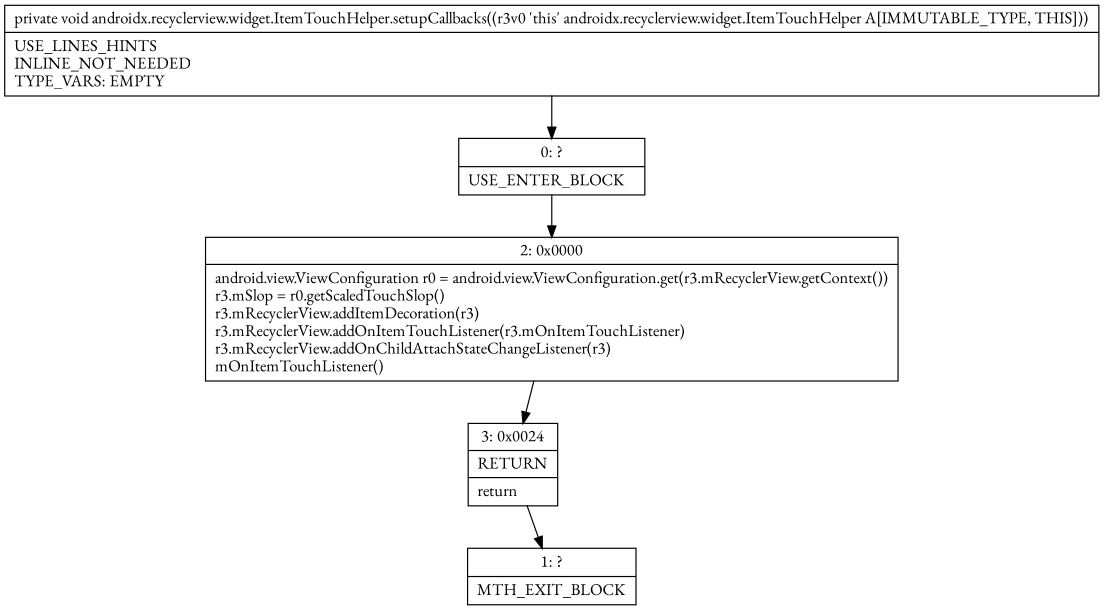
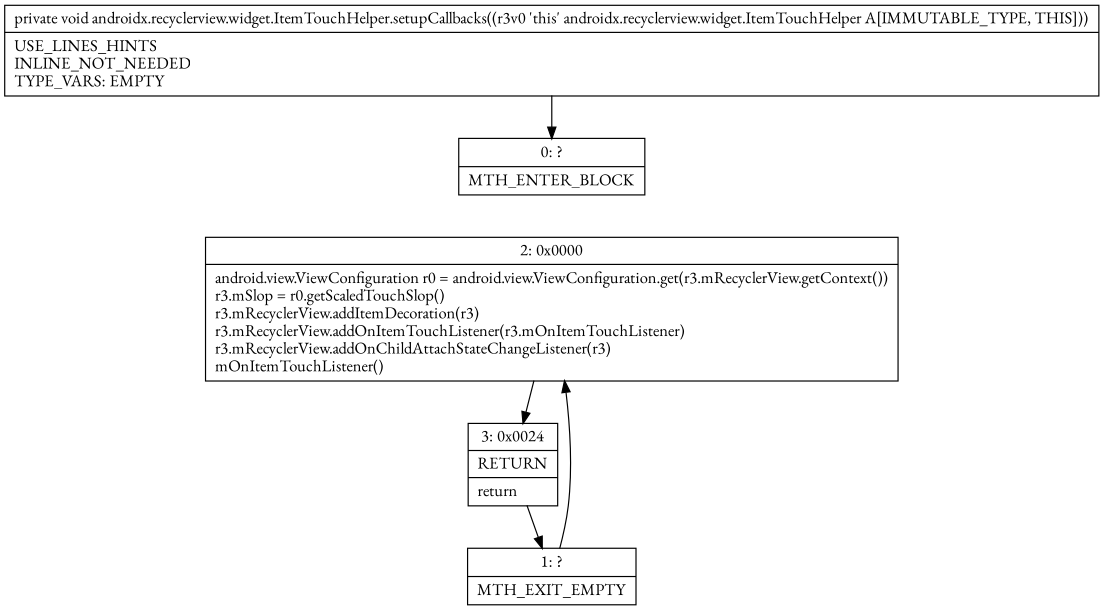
(546, 180) -> (552, 180)
(552, 210) -> (570, 471)
(552, 590) -> (552, 590)
